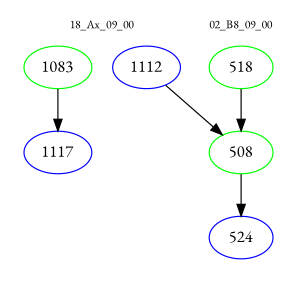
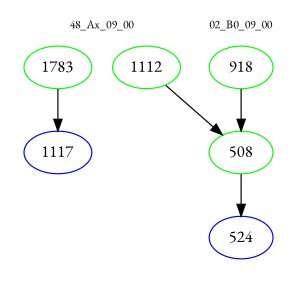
(102, 25) -> (102, 25)
(241, 25) -> (241, 25)
(58, 67) -> (58, 67)
(147, 67) -> (147, 67)
(241, 67) -> (241, 67)
